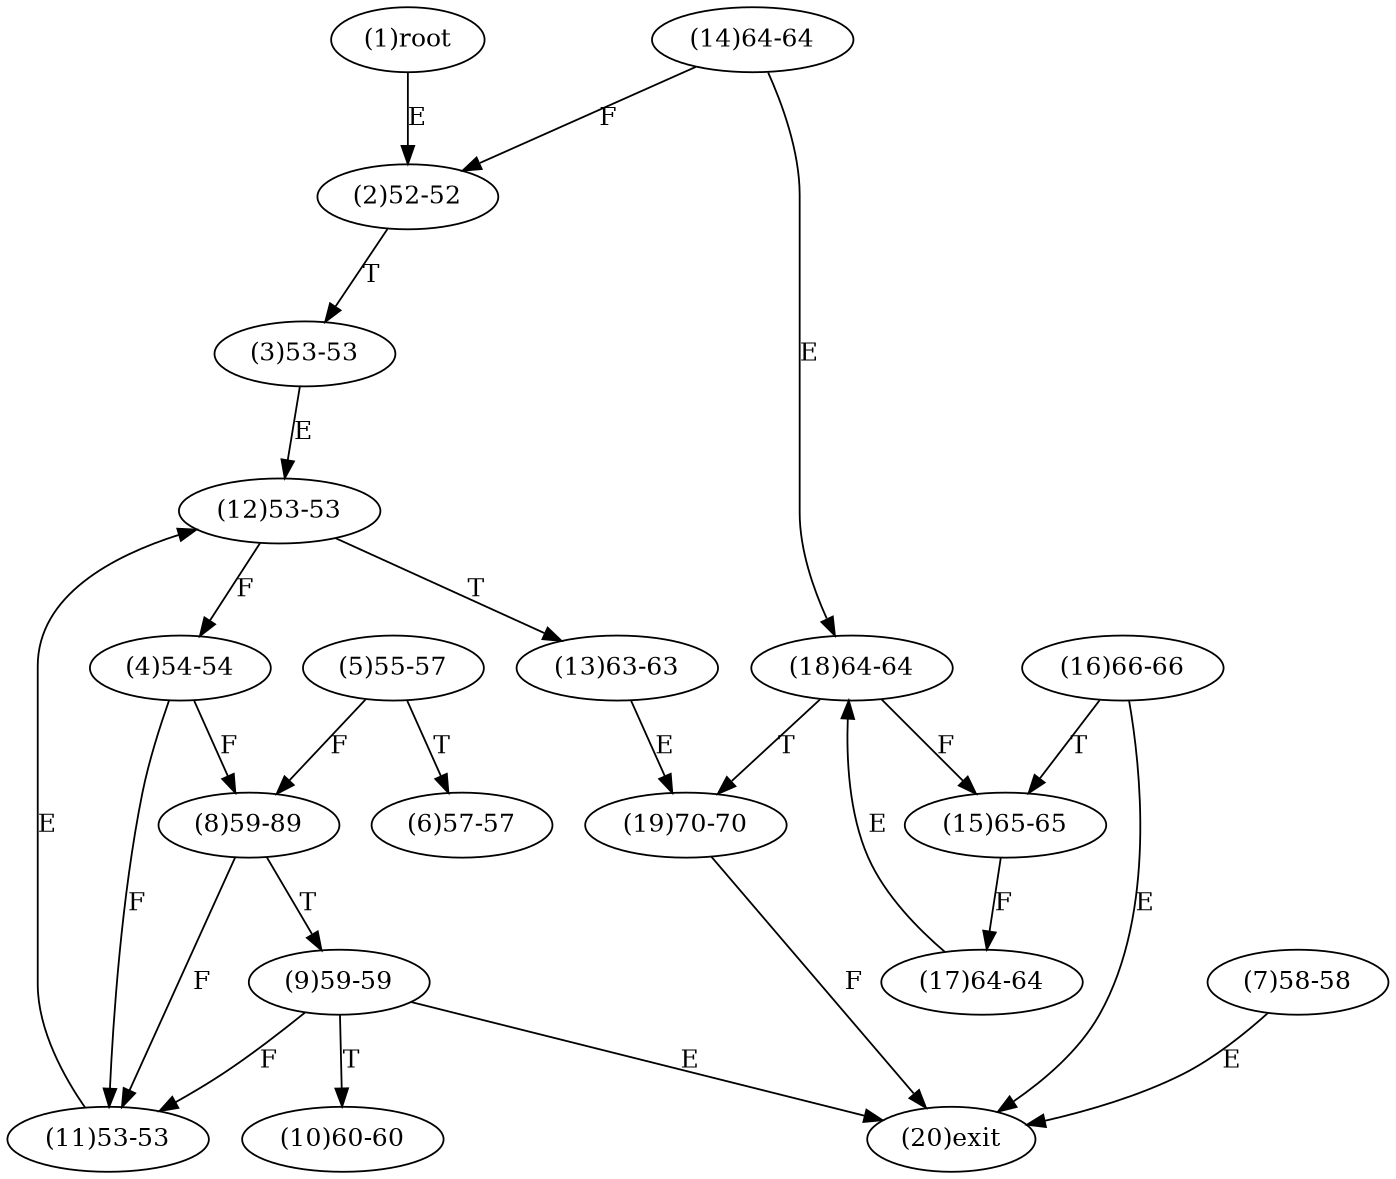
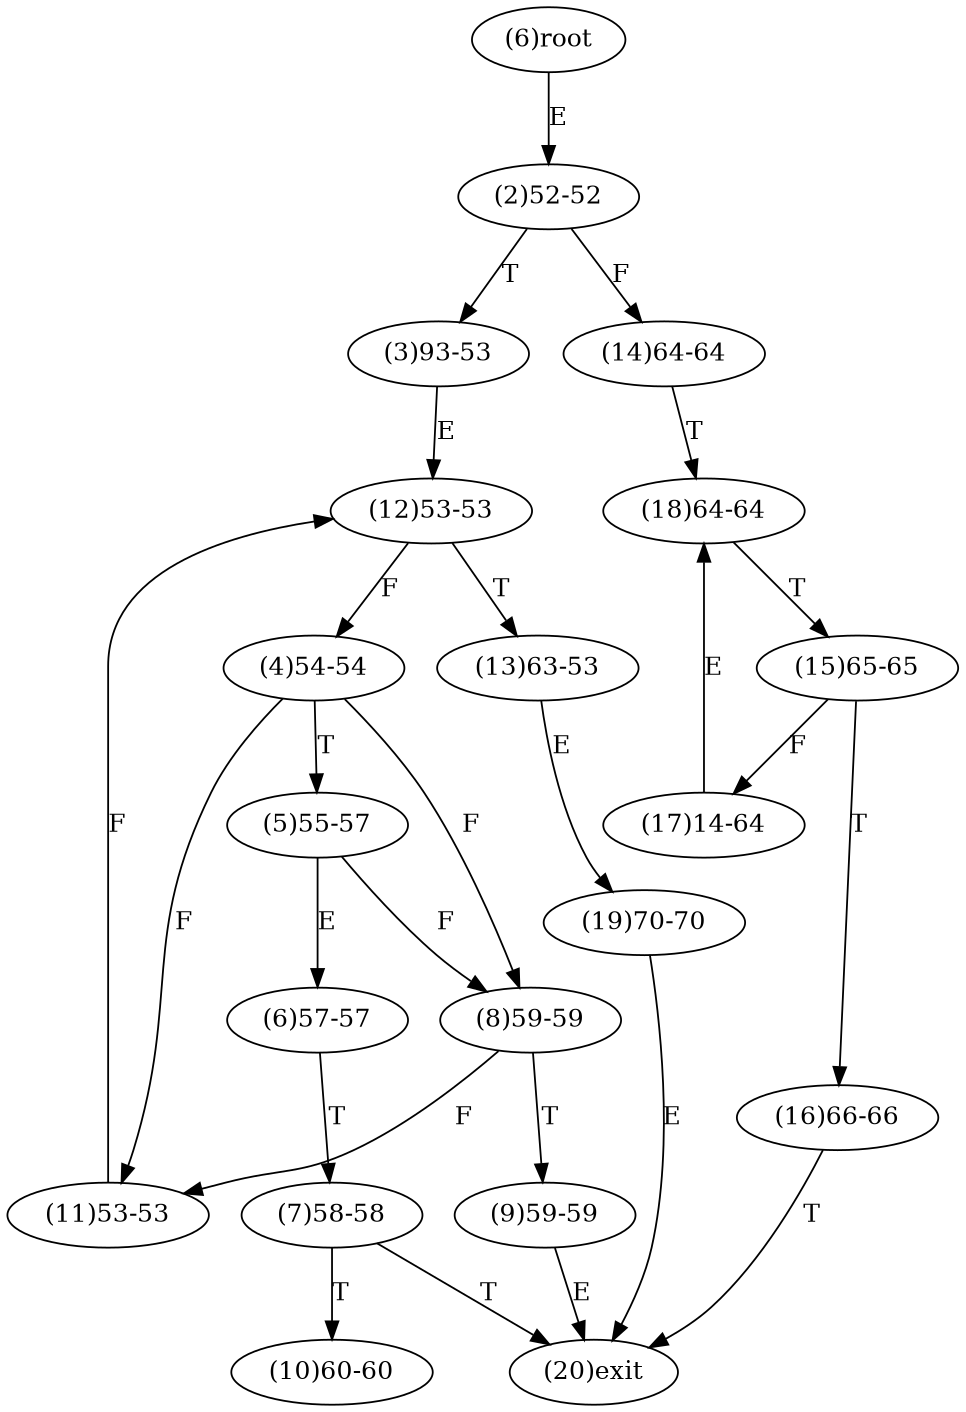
(408, 40) -> (549, 40)
(588, 115) -> (601, 268)
(305, 354) -> (439, 354)
(810, 354) -> (695, 432)
(617, 668) -> (538, 668)
none -> (316, 738)
(1070, 739) -> (848, 884)
(776, 740) -> none
(442, 747) -> (328, 923)
(946, 747) -> (798, 590)
(48, 825) -> (117, 825)
(249, 825) -> (531, 1020)
(1145, 904) -> (812, 1215)
(854, 982) -> (672, 1118)
(982, 982) -> (704, 825)
(341, 1052) -> (332, 1285)
(242, 1060) -> none
(1232, 1061) -> (489, 1294)
none -> (324, 1108)
